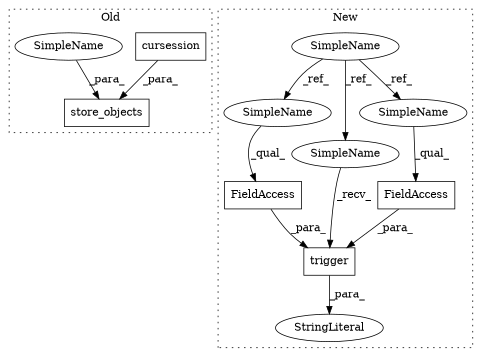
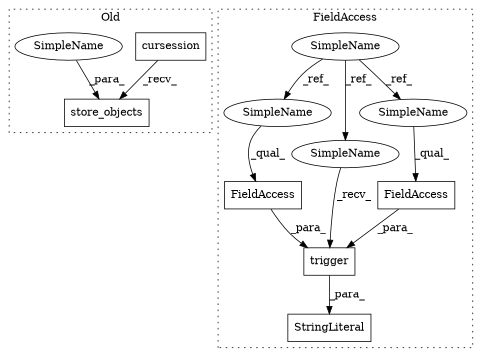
(345, 18) -> (345, 18)
(160, 80) -> (160, 80)
(329, 328) -> (329, 328)
